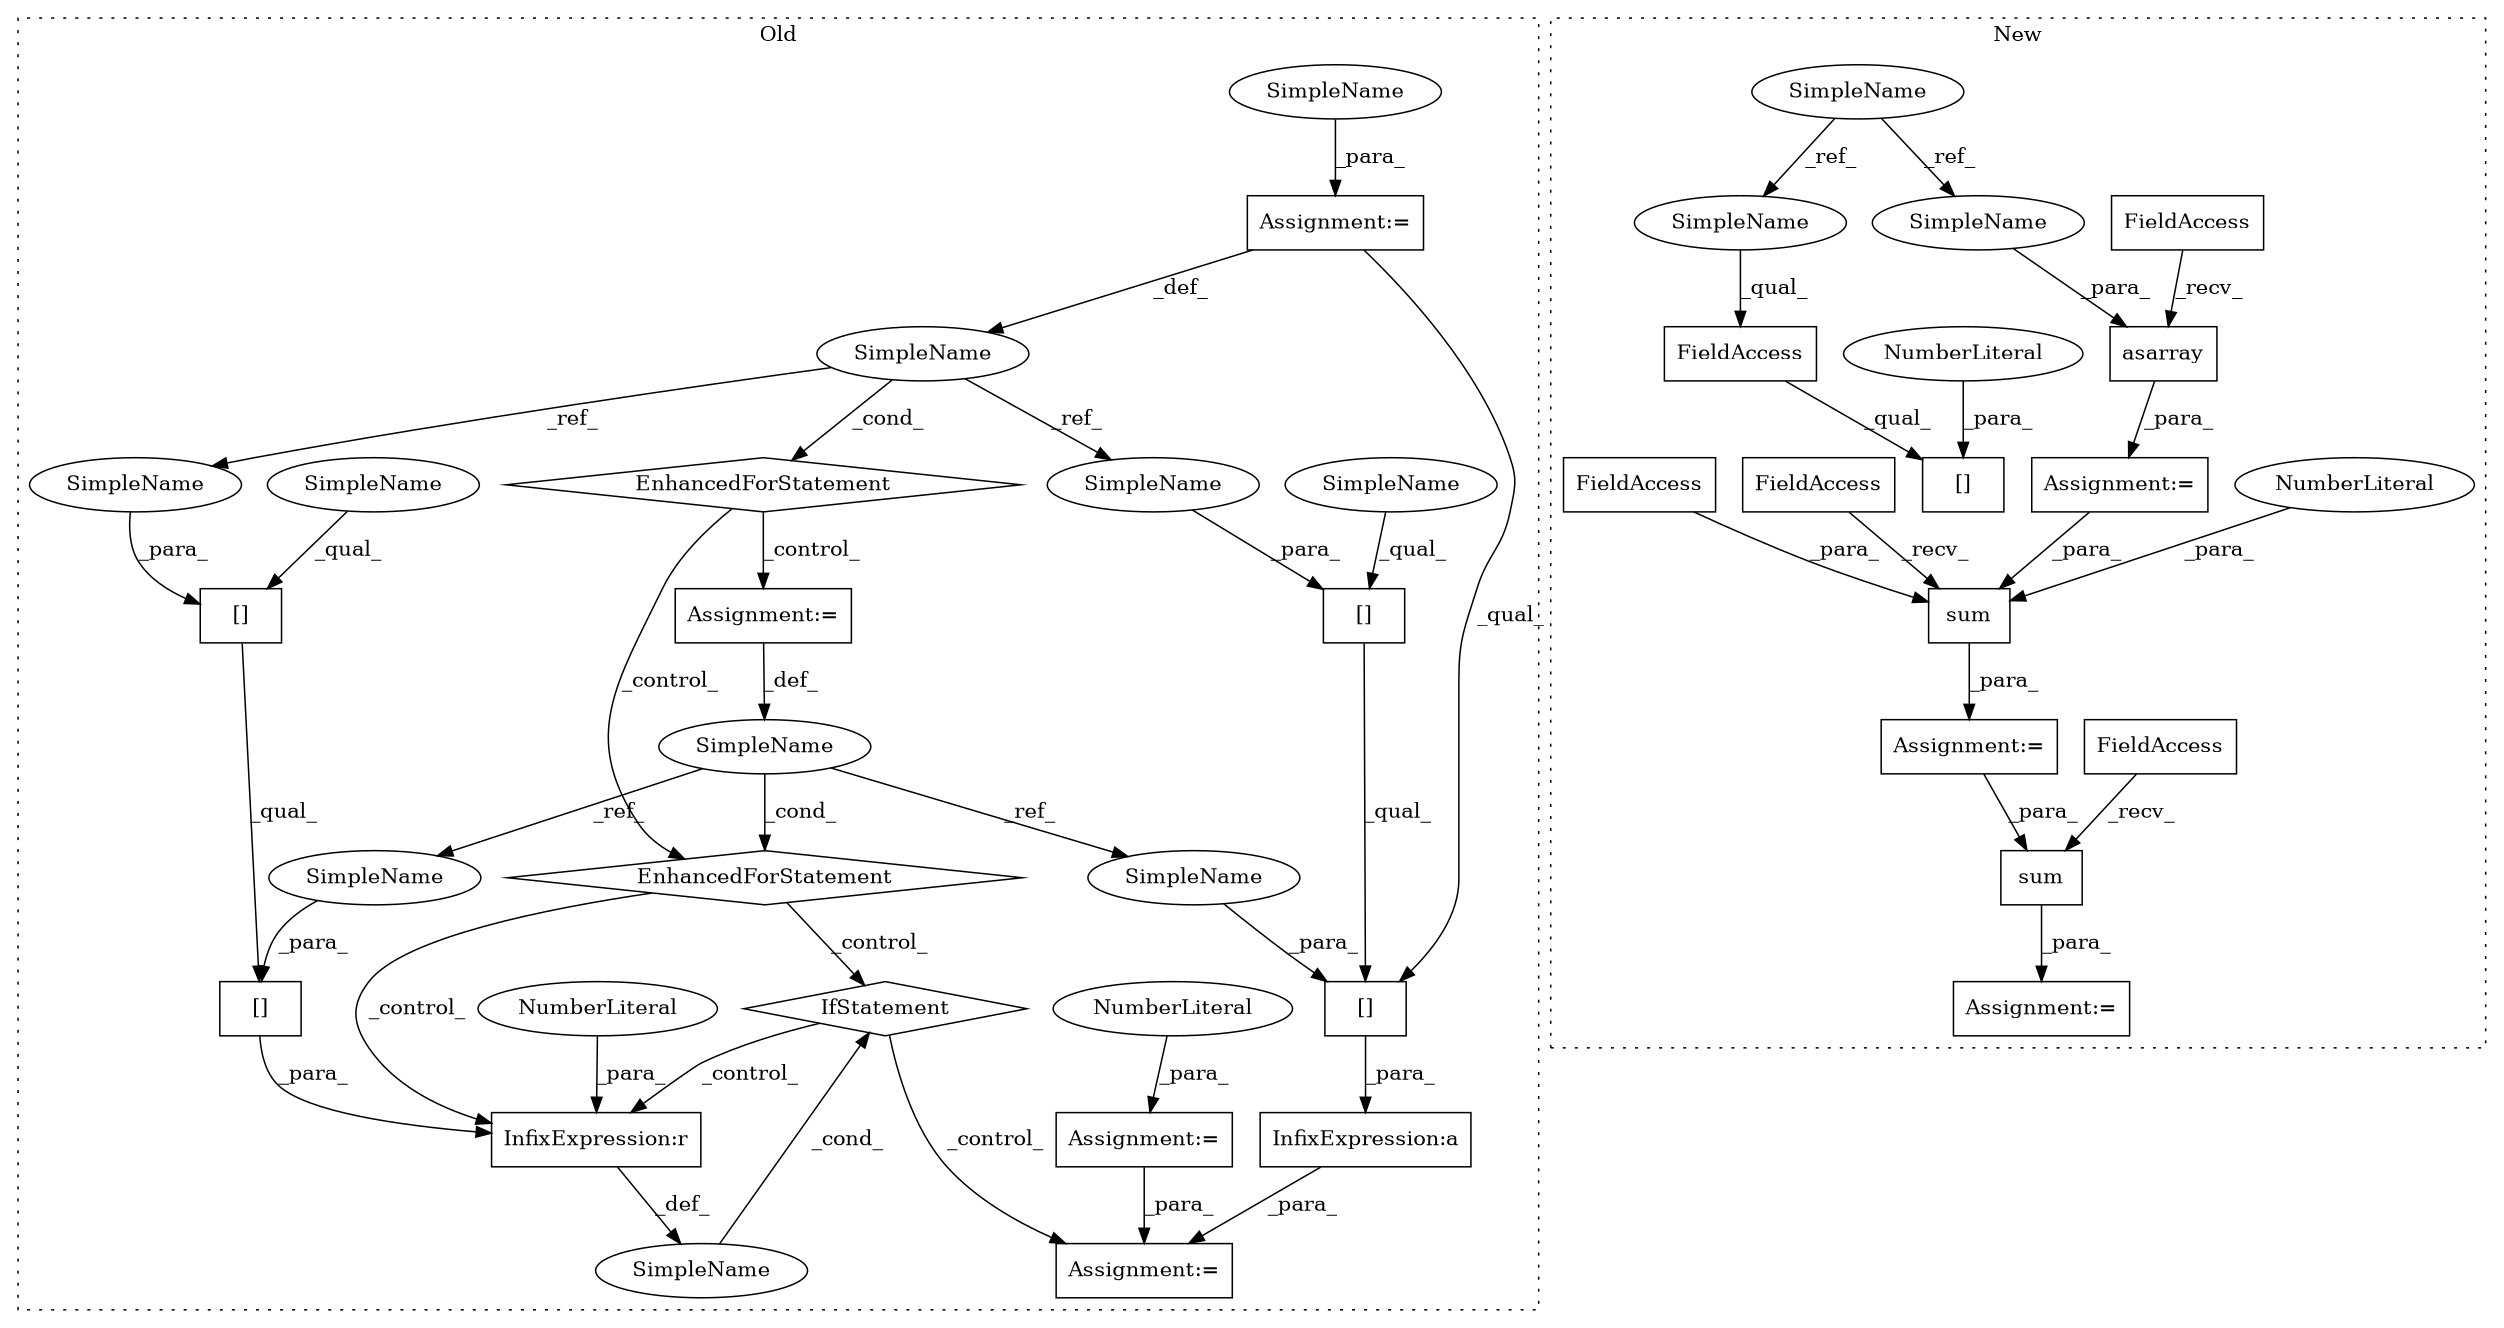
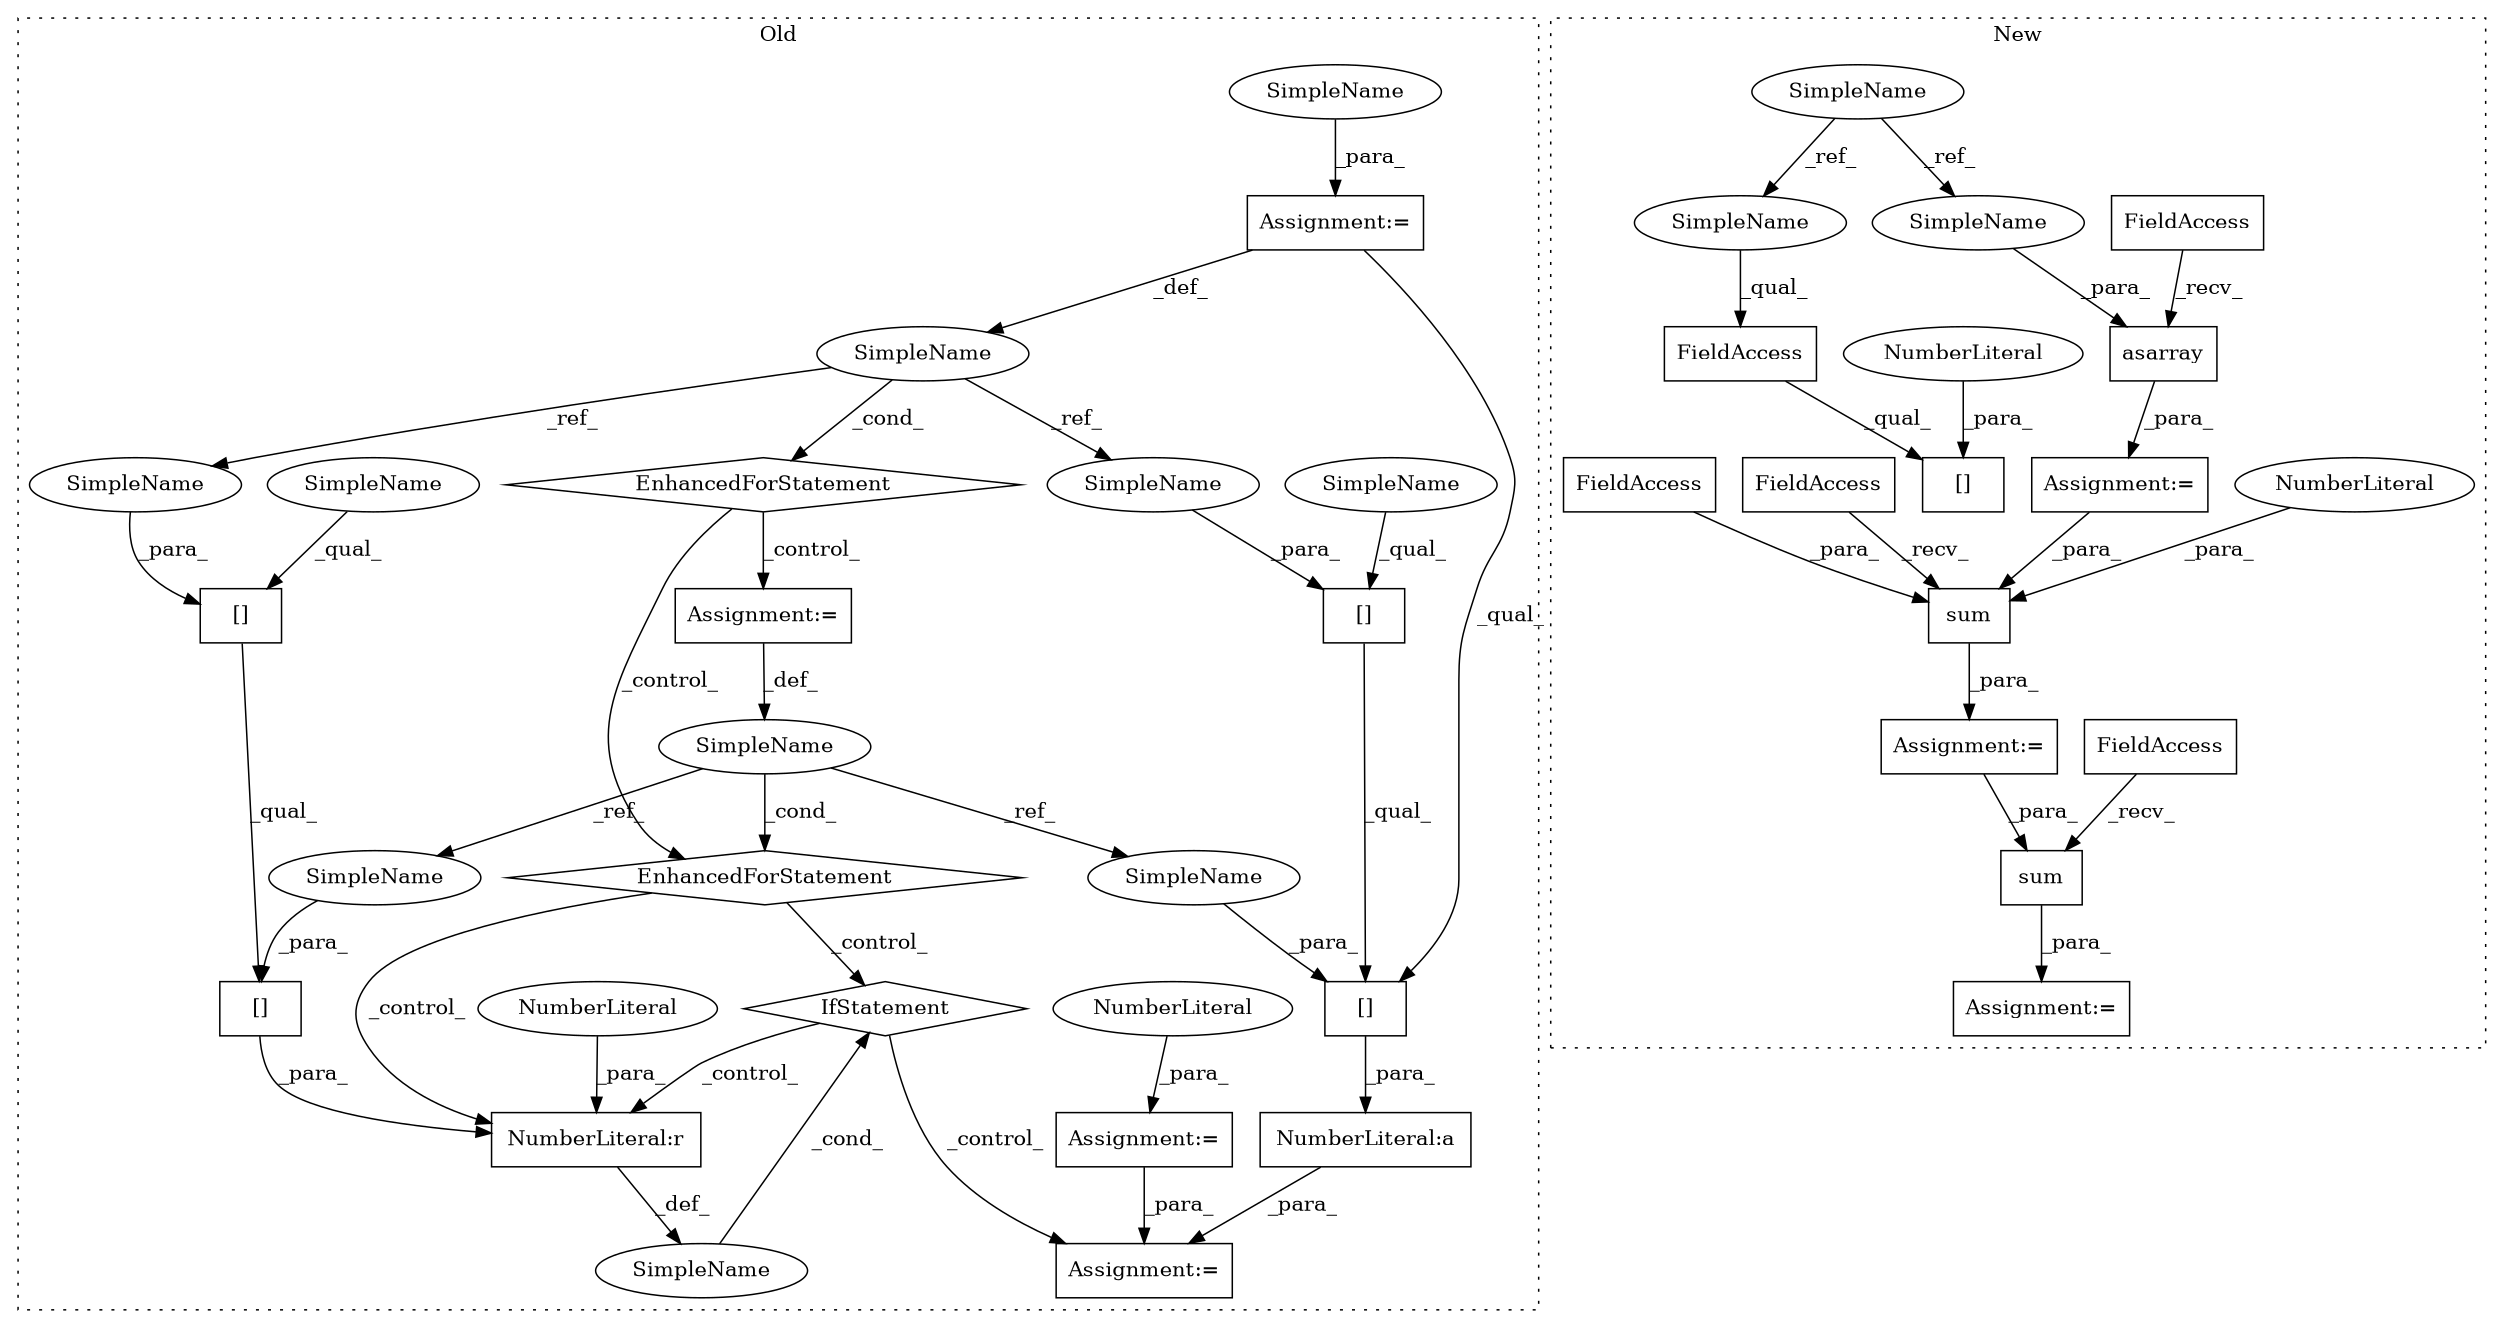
(596, 1140) -> (596, 1140)
(1366, 1140) -> (1366, 1140)
